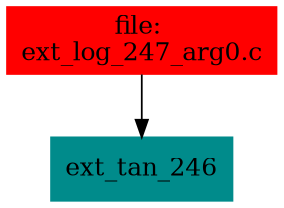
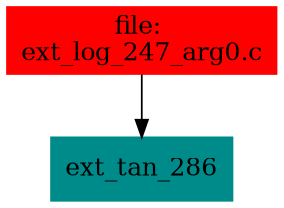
(142, 169) -> (142, 169)
